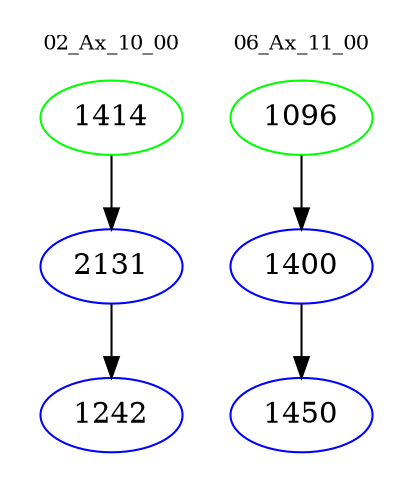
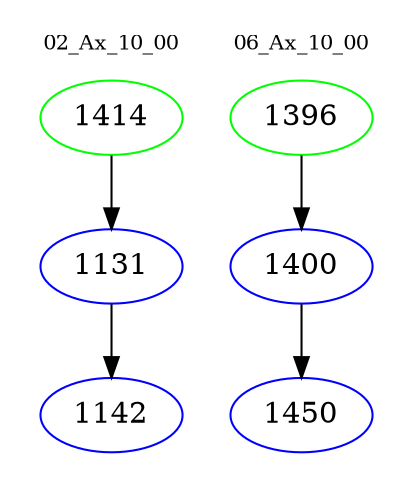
(302, 44) -> (302, 44)
(302, 118) -> (302, 118)
(112, 266) -> (112, 266)
(112, 415) -> (112, 415)
